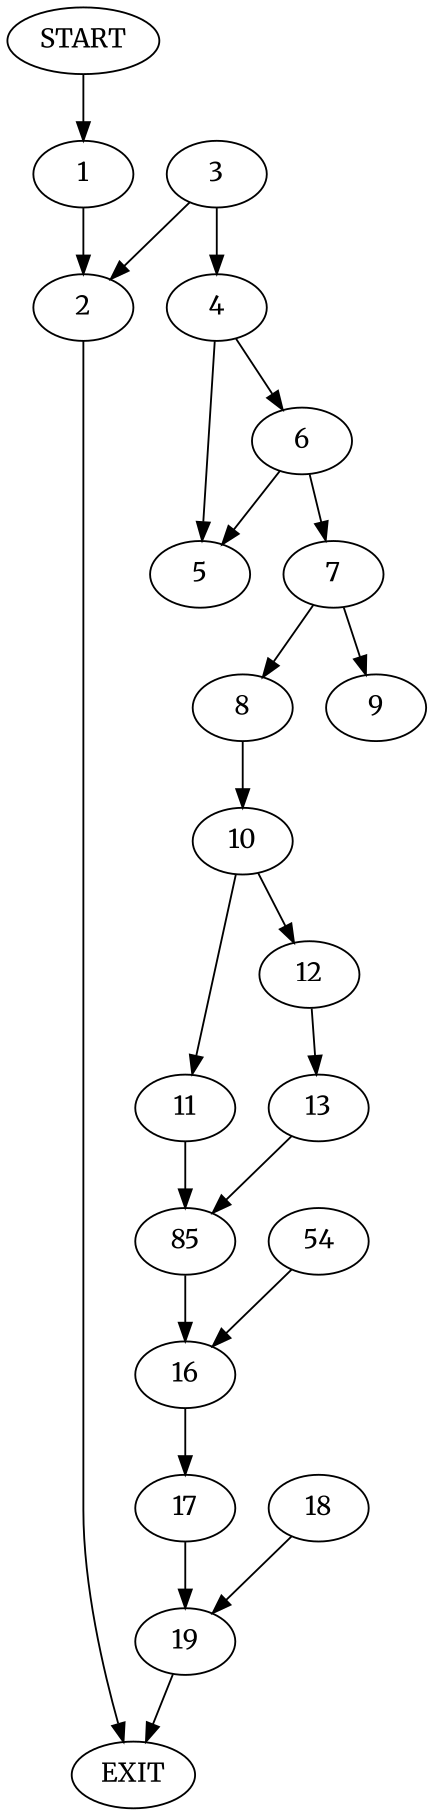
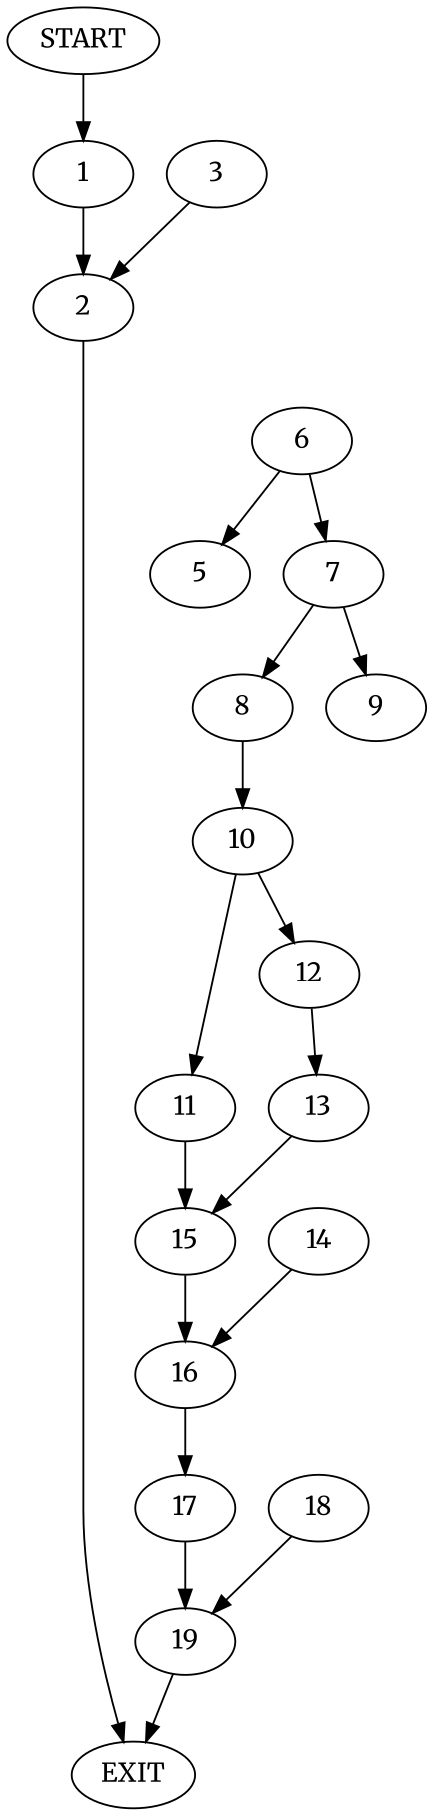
(217, 308) -> none
(185, 1241) -> (185, 1241)
(319, 1241) -> (319, 1241)
